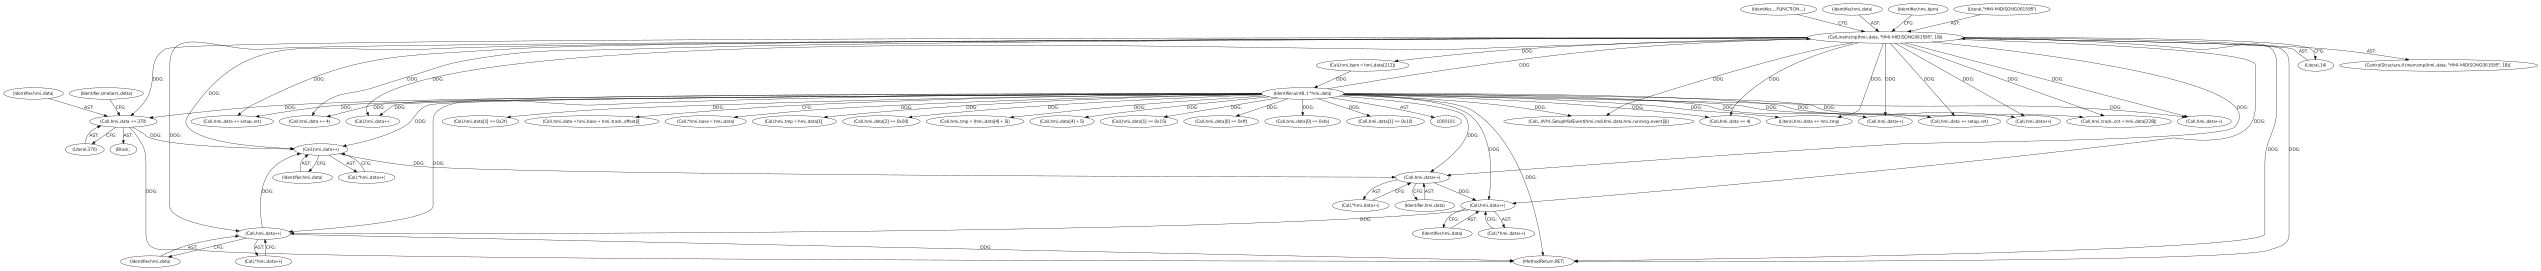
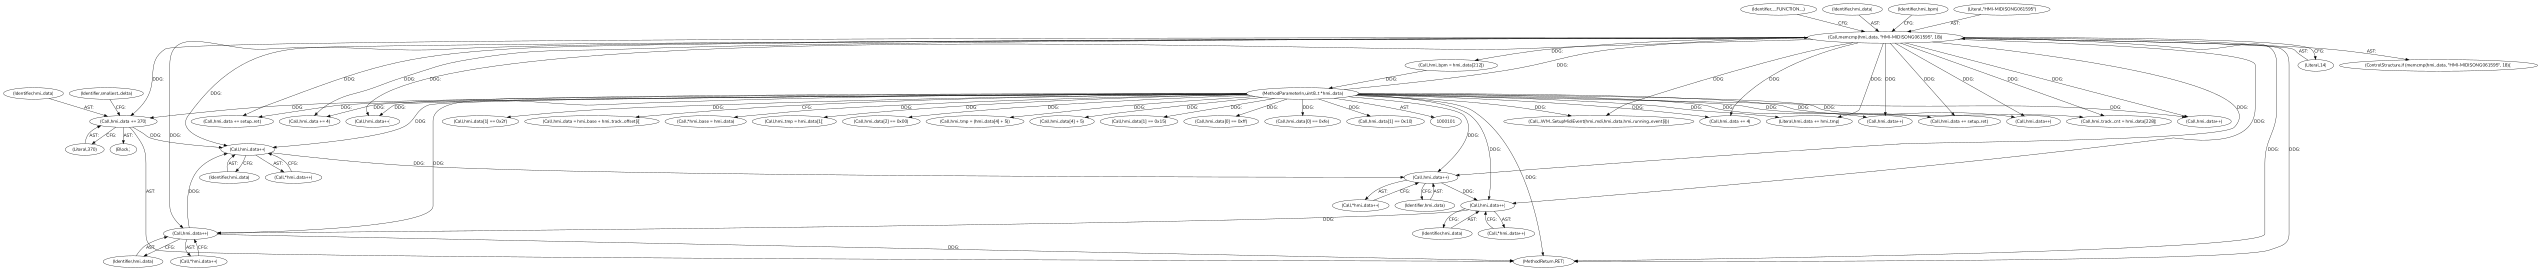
(1303, 93) -> (1303, 93)
(152, 192) -> (151, 192)
